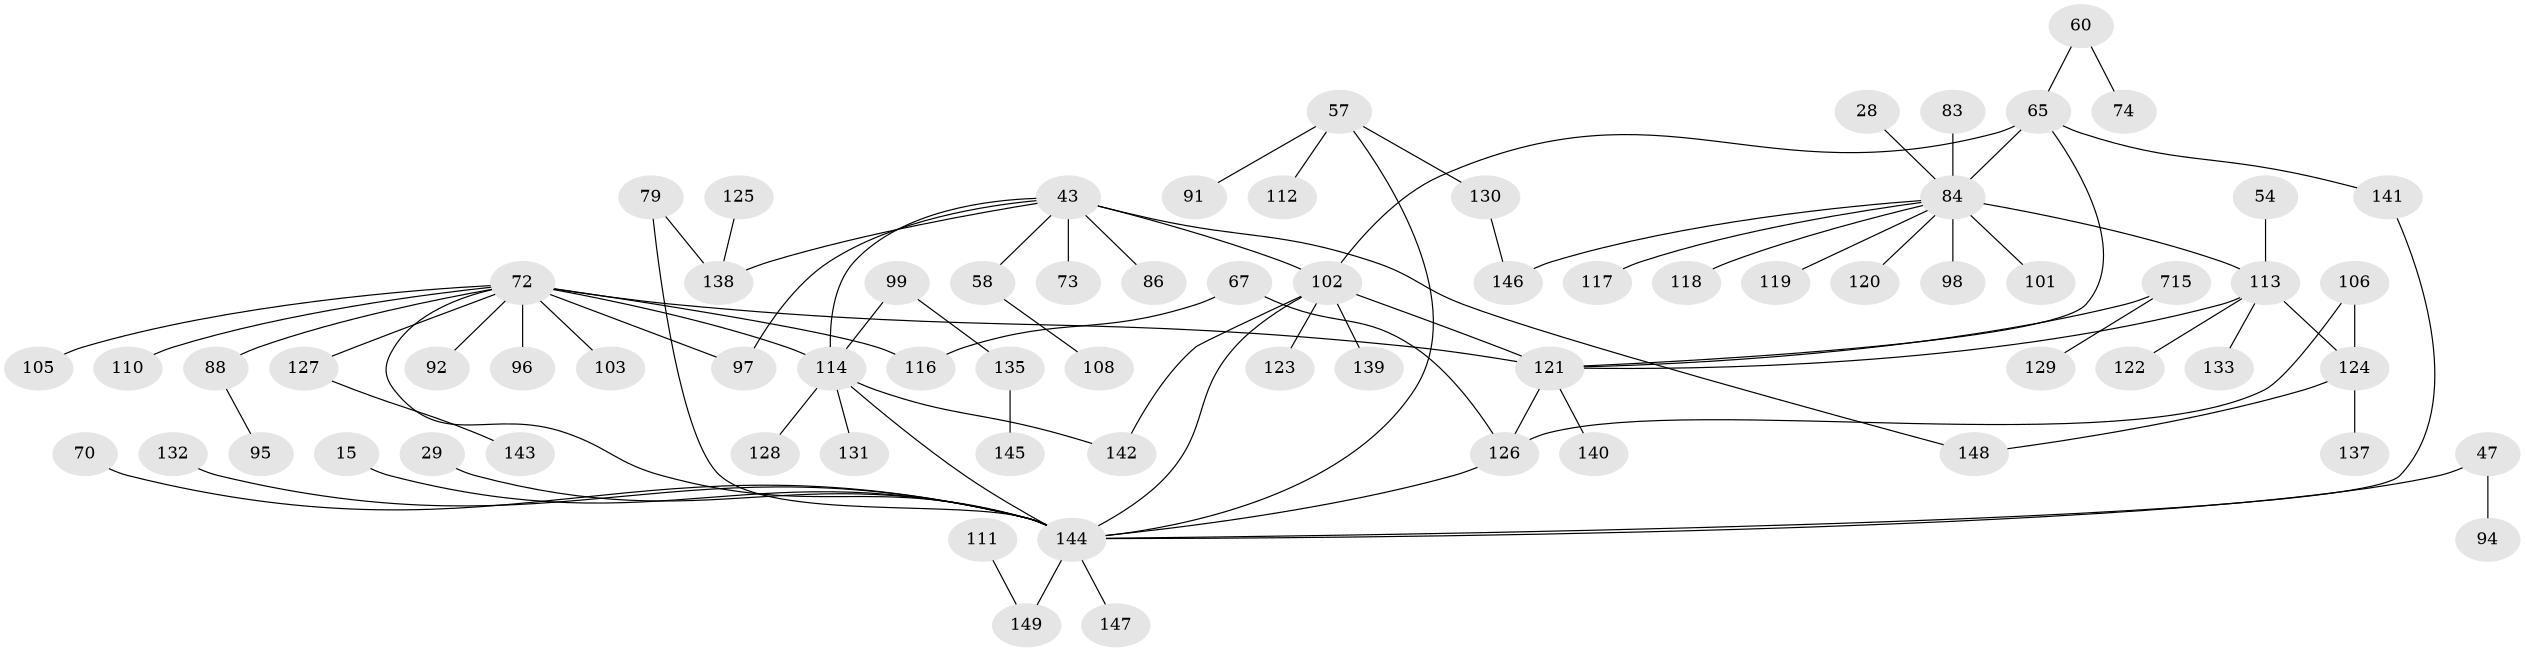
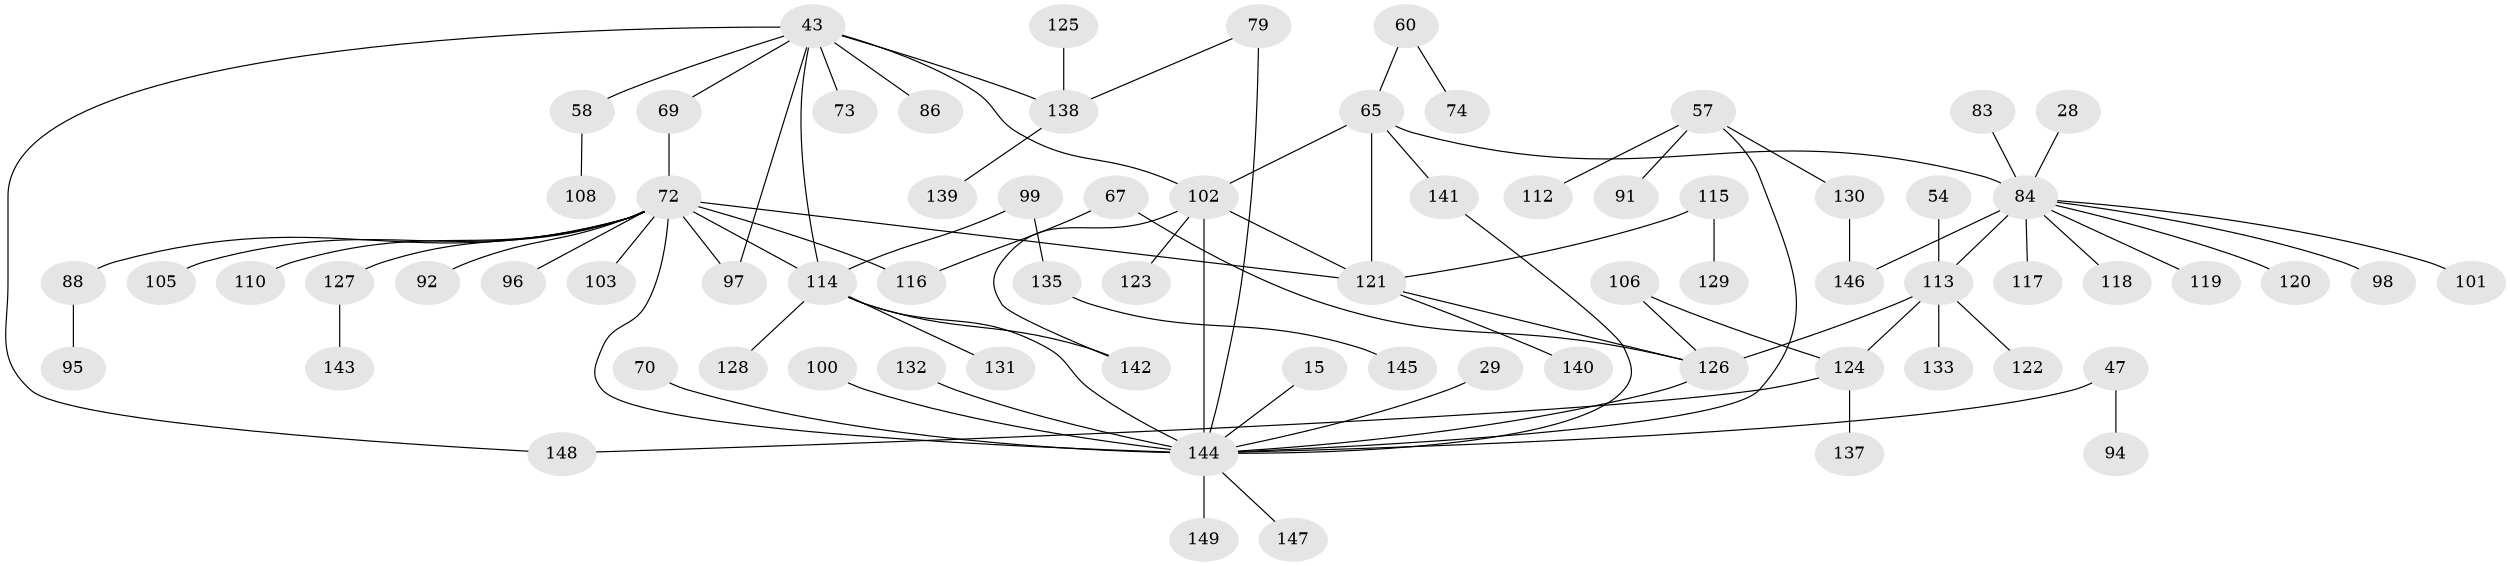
none -> (669, 112)
(2176, 283) -> (1714, 197)
(1350, 329) -> (1003, 155)
(1915, 355) -> (1829, 329)
none -> (822, 369)
(983, 540) -> none
